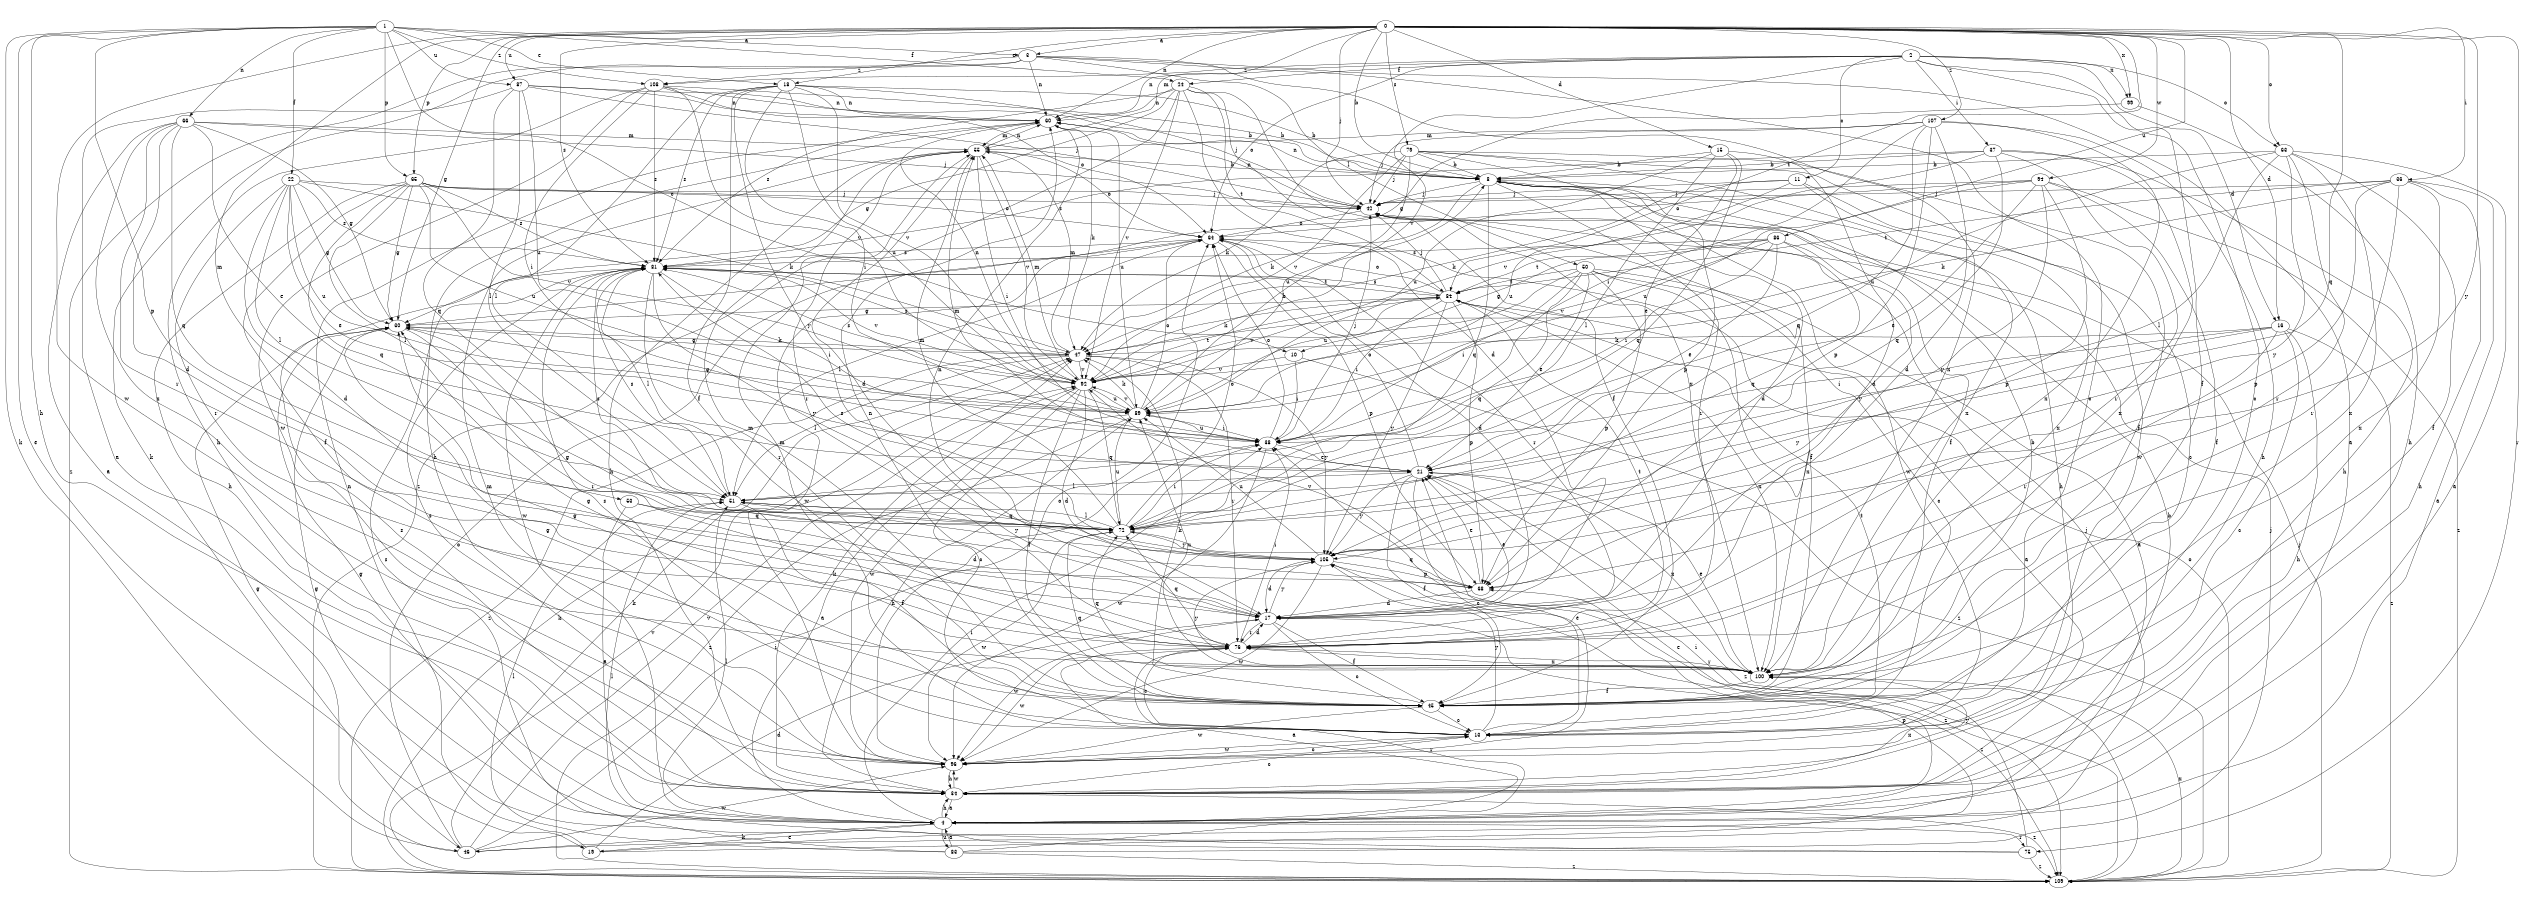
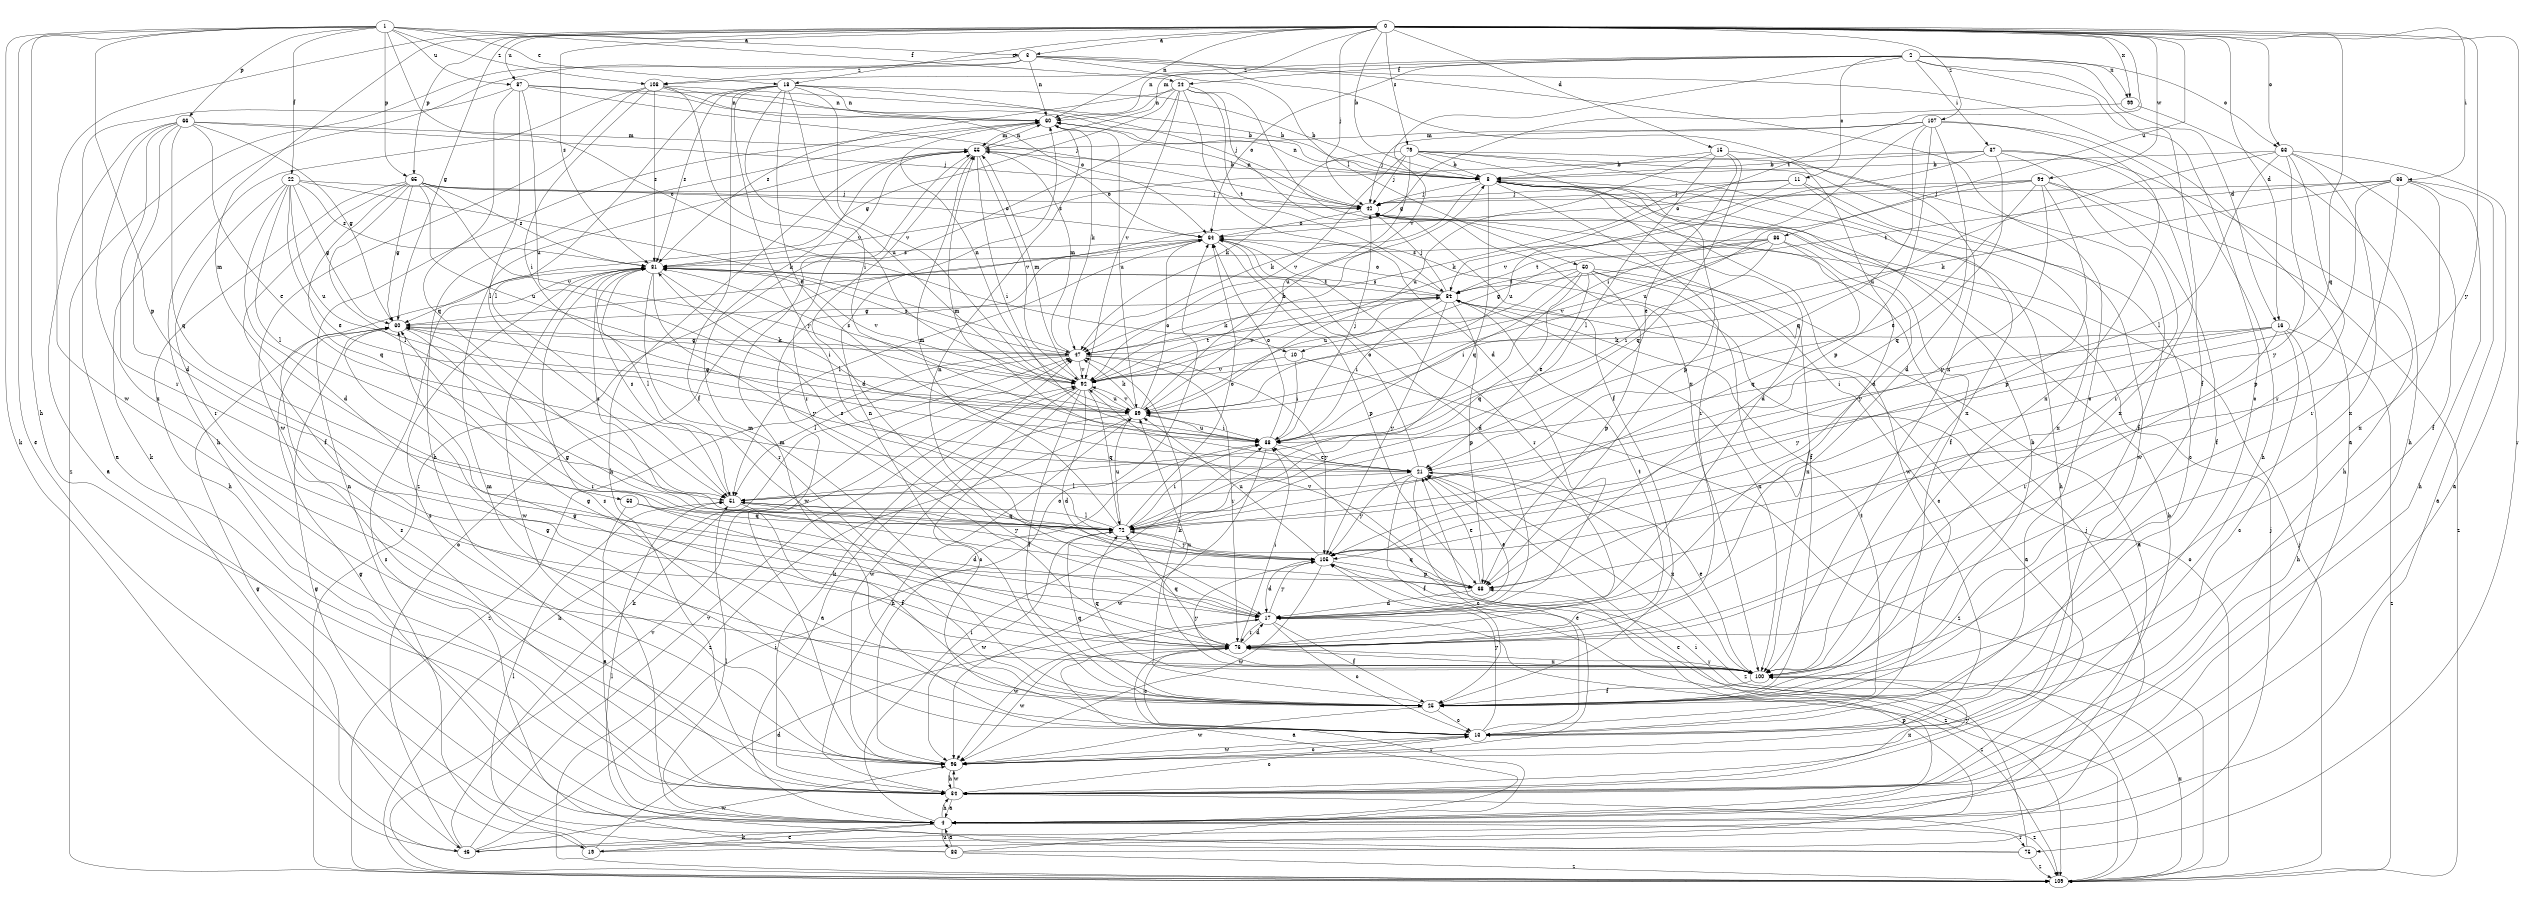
(242, 70) -> (242, 70)
(1637, 379) -> (986, 413)
(1431, 706) -> (1431, 706)
